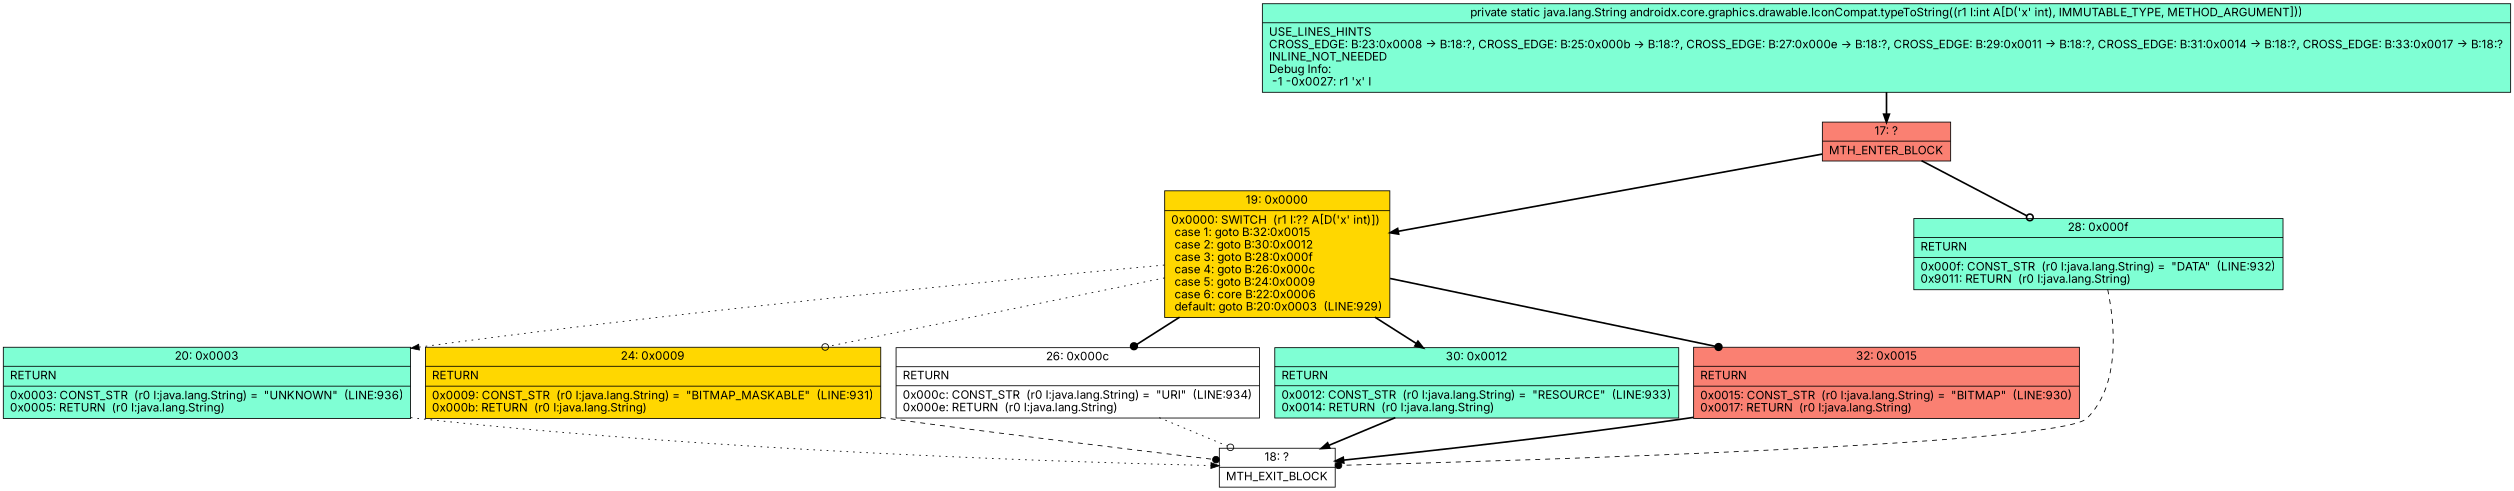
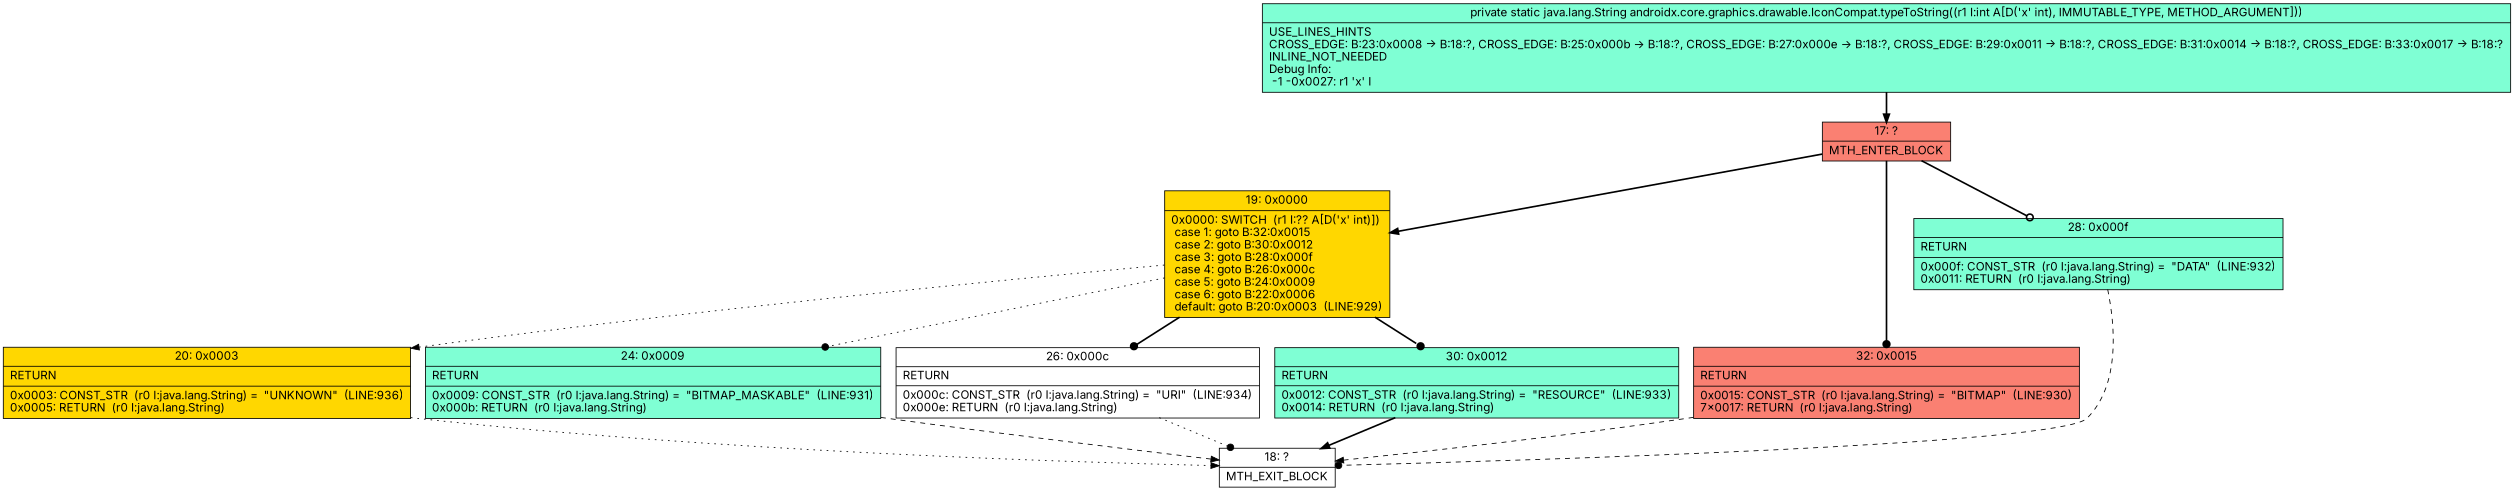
(2028, 279) -> (2028, 279)
(1244, 295) -> (1244, 295)
(997, 312) -> (997, 312)
(1553, 312) -> (1887, 251)
(1396, 330) -> (1396, 330)
(207, 383) -> (207, 383)
(653, 383) -> (653, 383)
(1808, 408) -> (1808, 408)
(1193, 432) -> (1193, 432)
(1047, 439) -> (1047, 439)
(1519, 440) -> (1519, 440)
